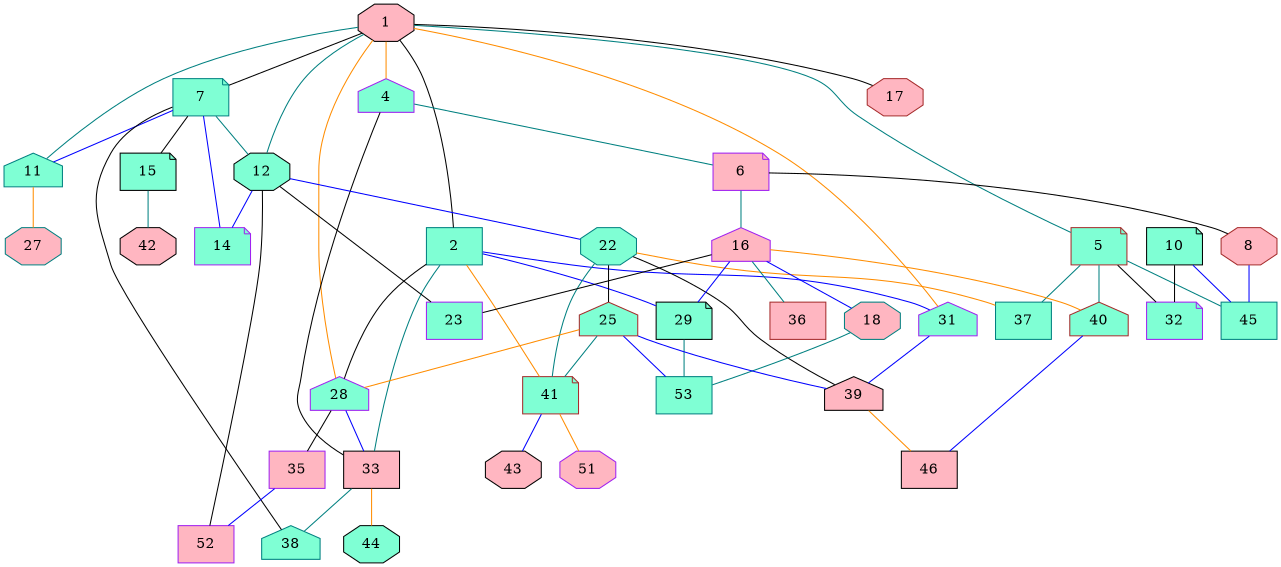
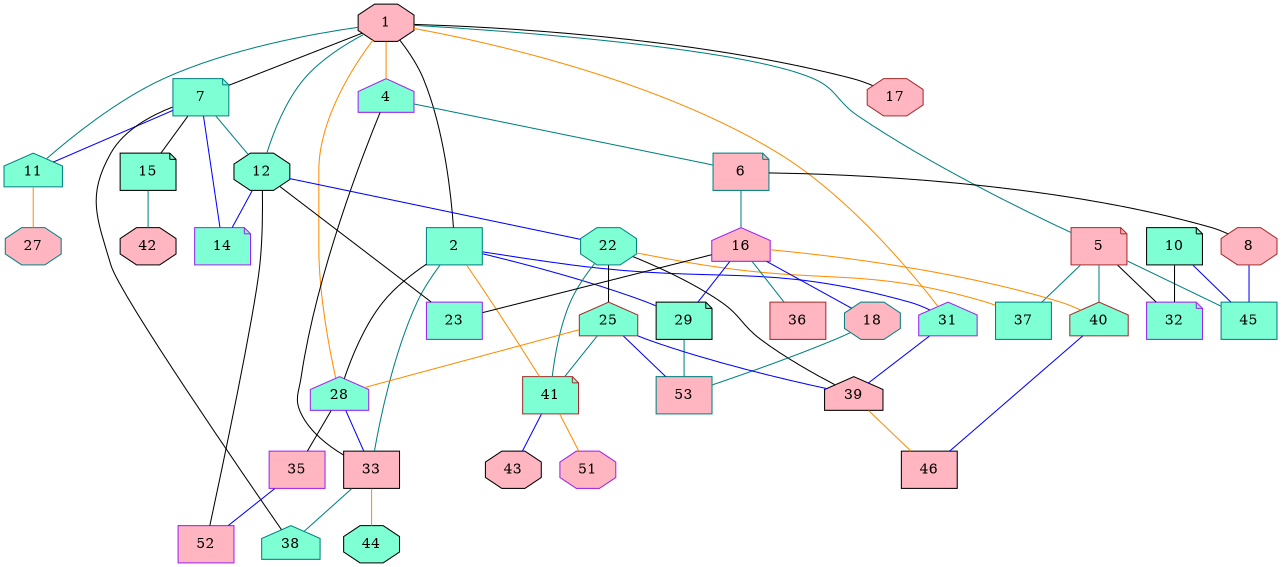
(741, 172) -> (741, 172)
(1099, 246) -> (1099, 246)
(684, 395) -> (684, 395)
